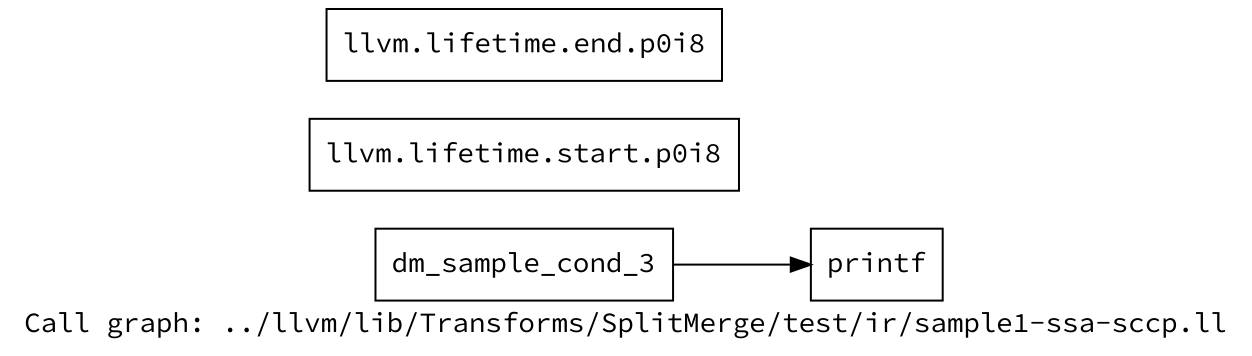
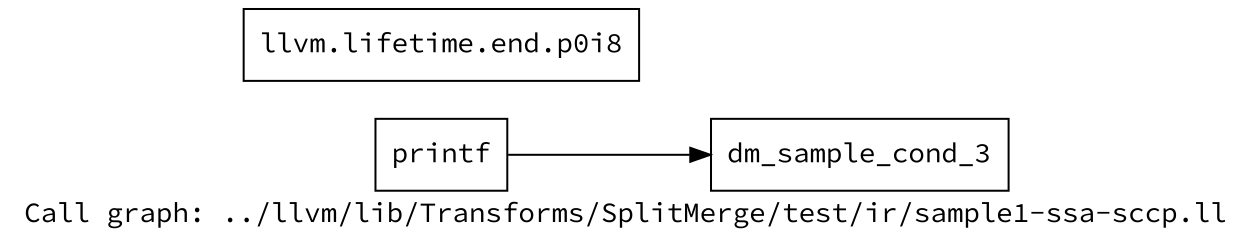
(524, 155) -> none
(732, 265) -> (599, 155)
